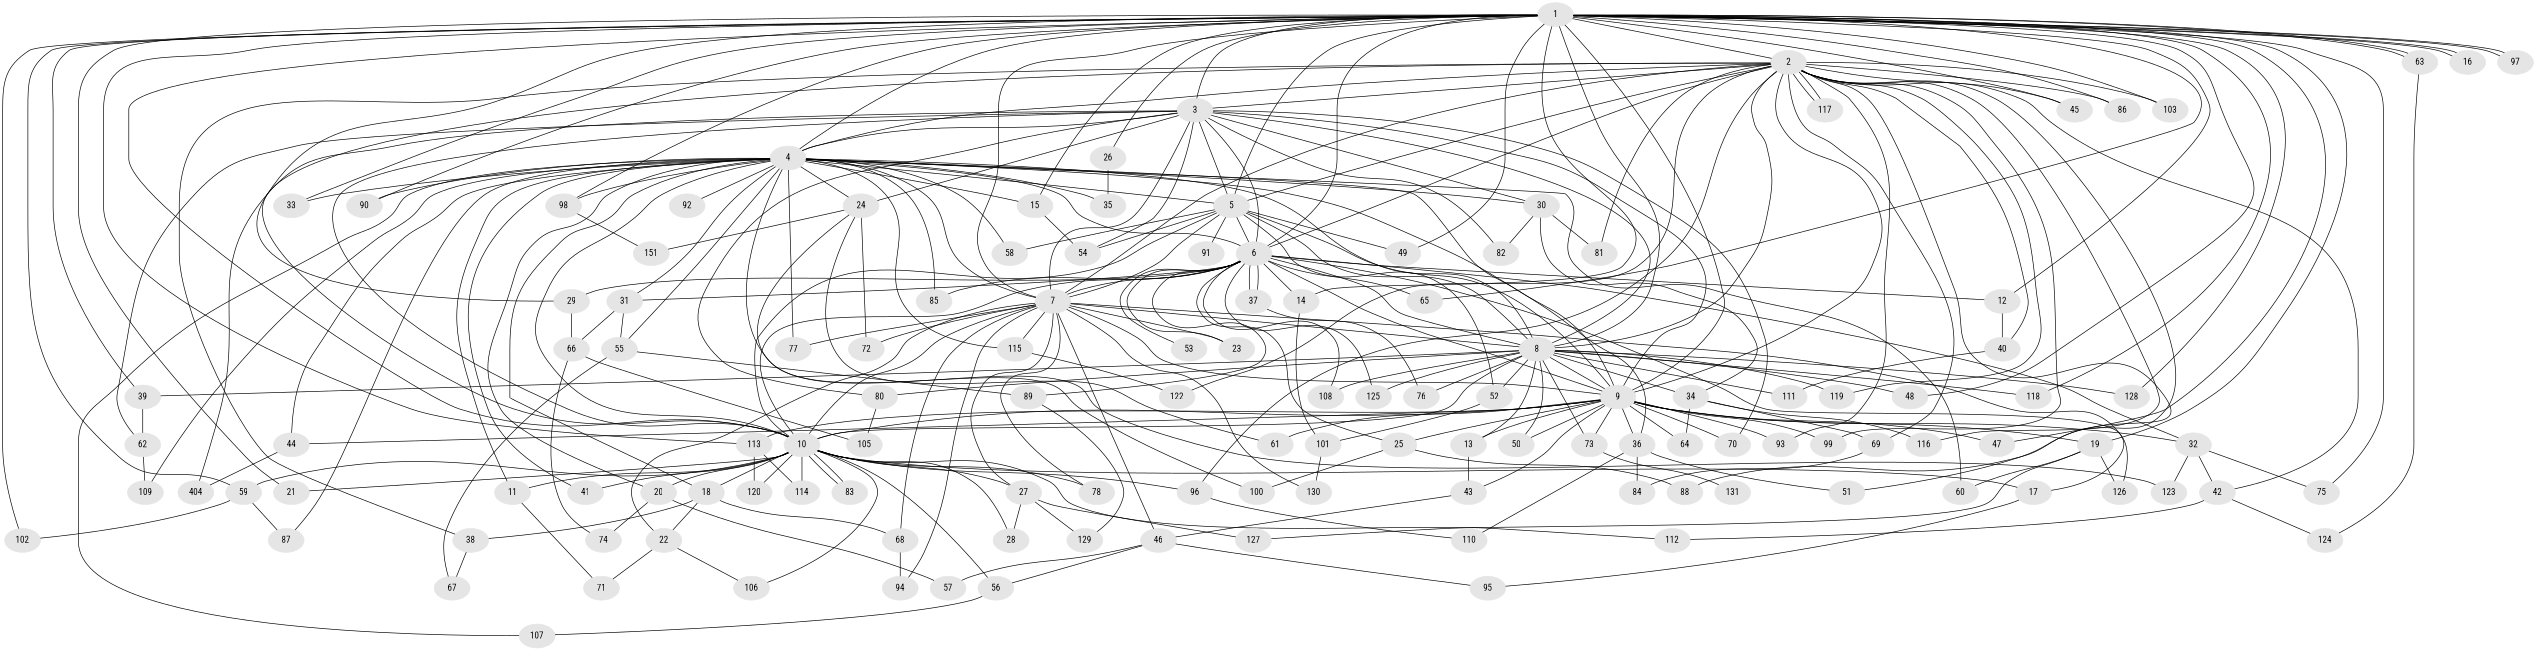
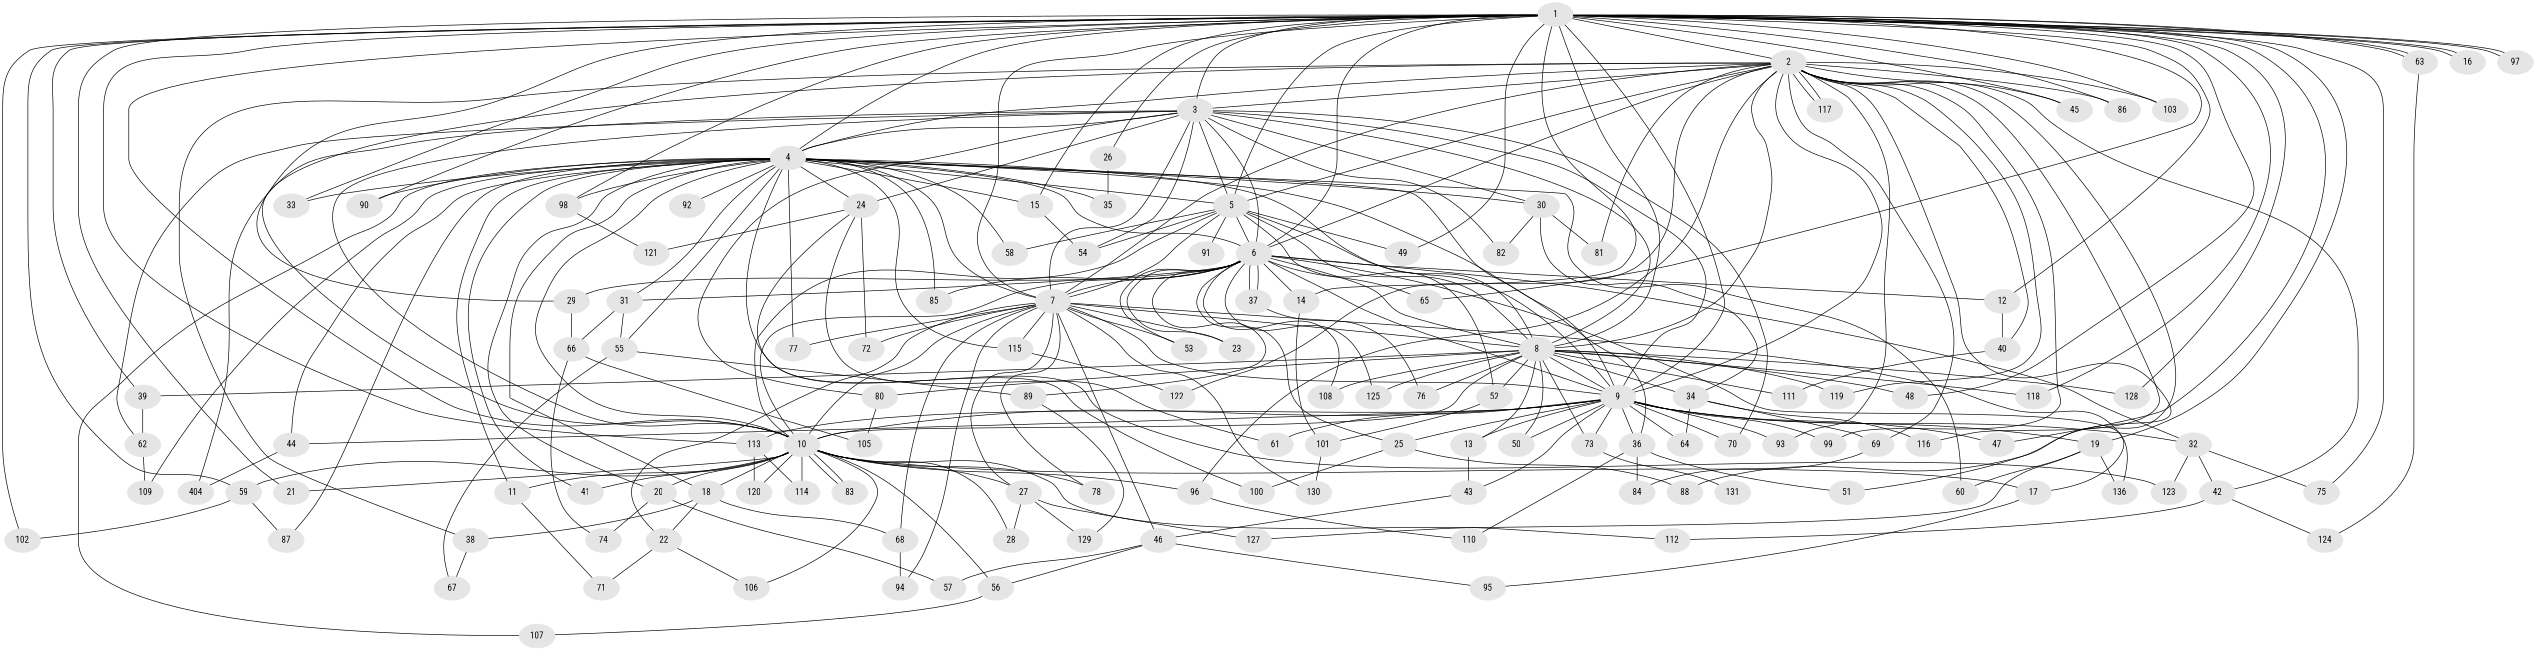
(651, 254) -> (651, 254)
none -> (1127, 326)
(2120, 493) -> (2120, 493)
